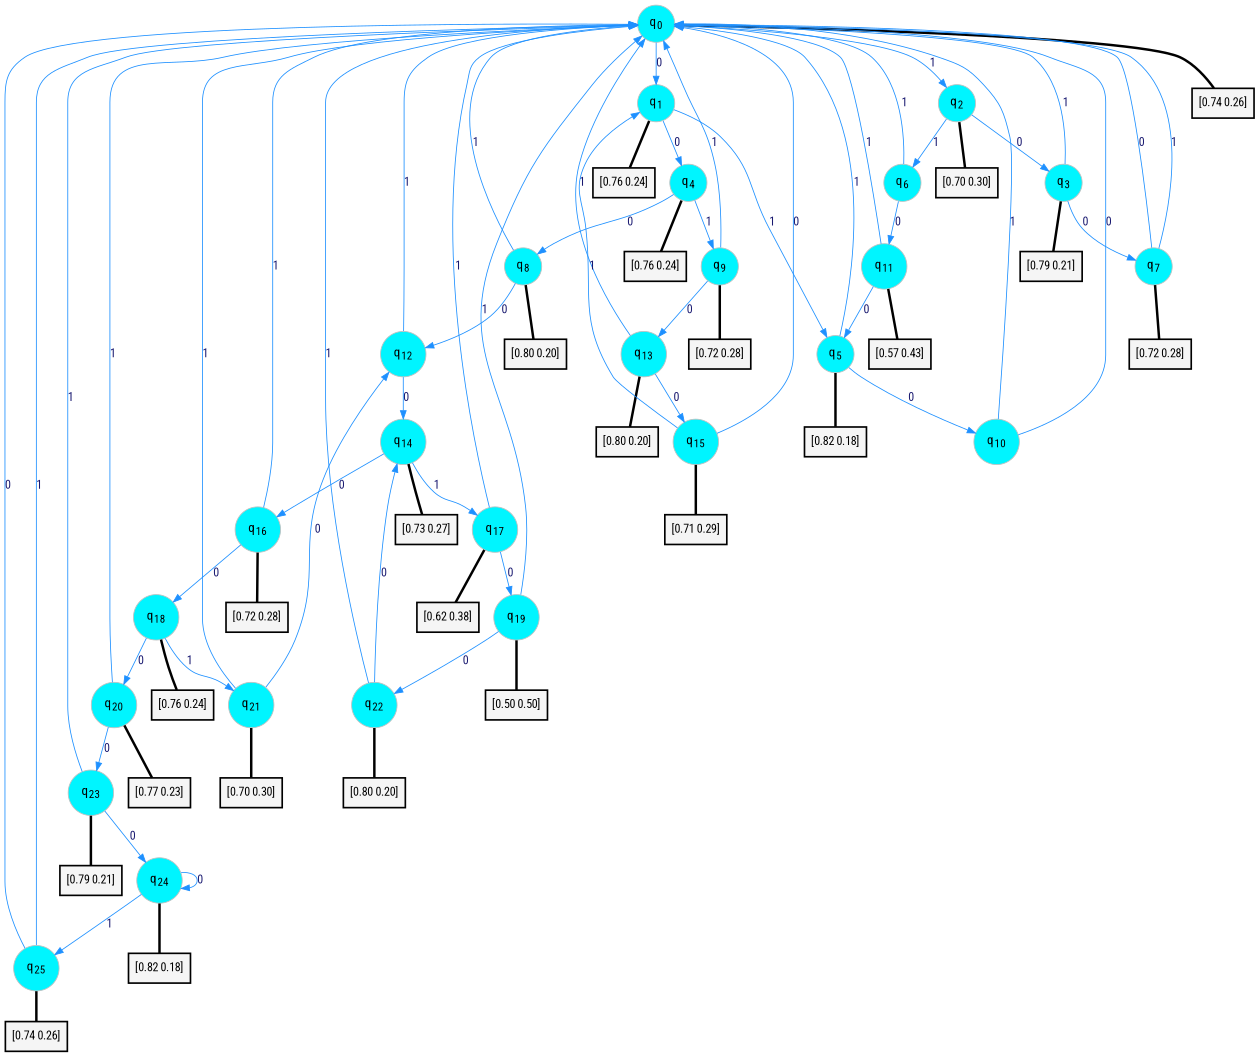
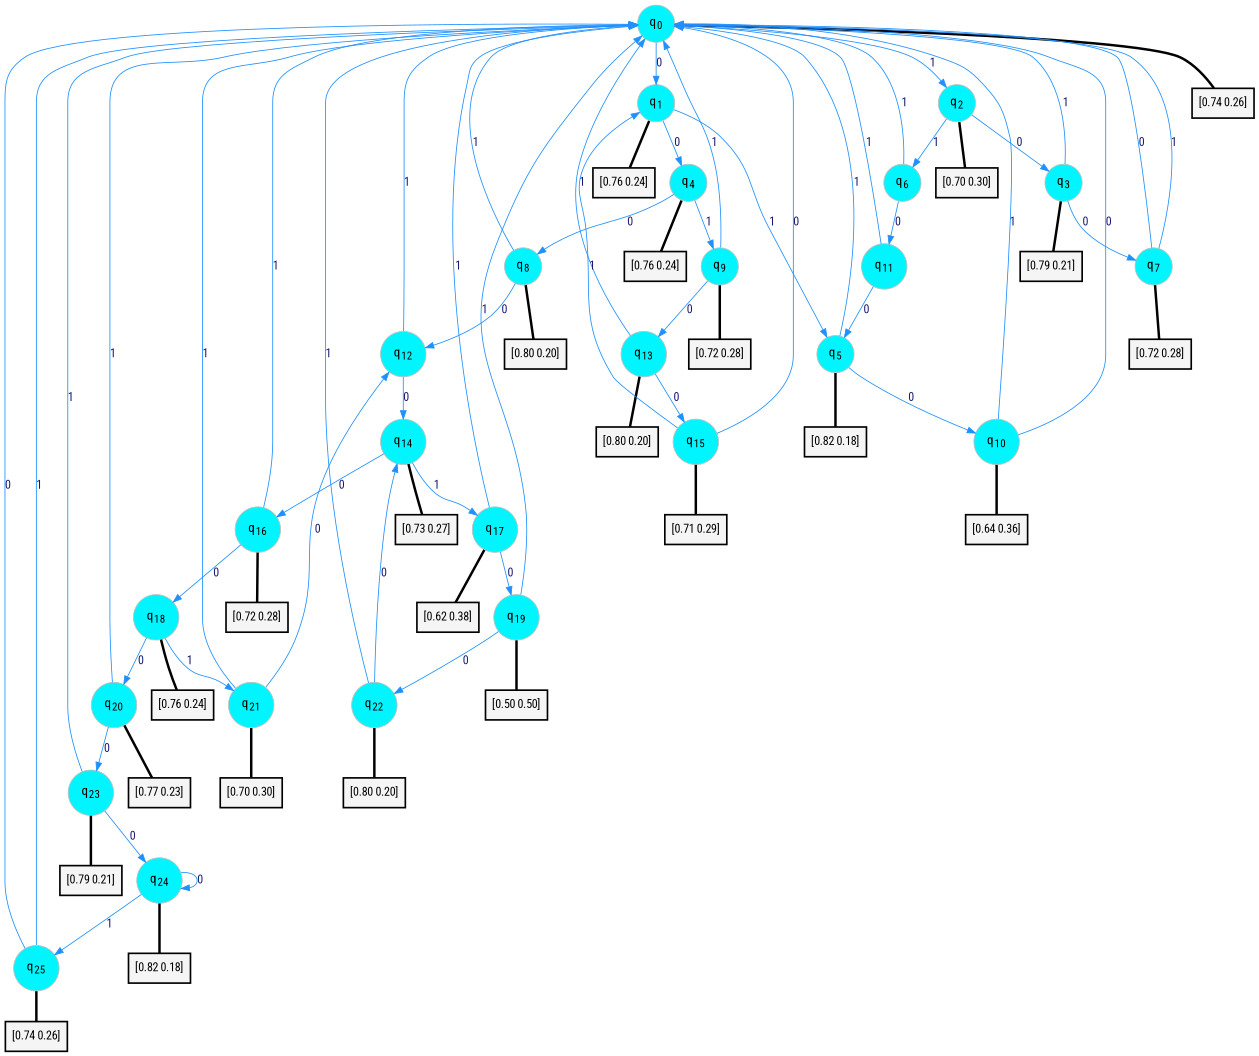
(900, 354) -> none
none -> (997, 530)
